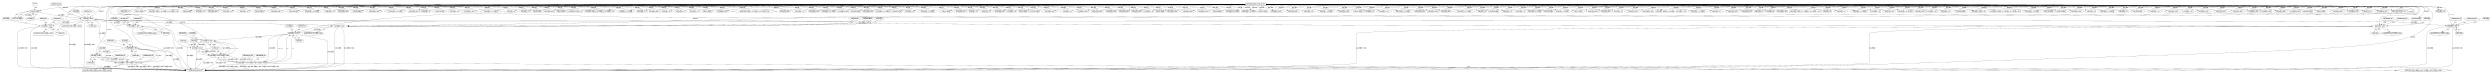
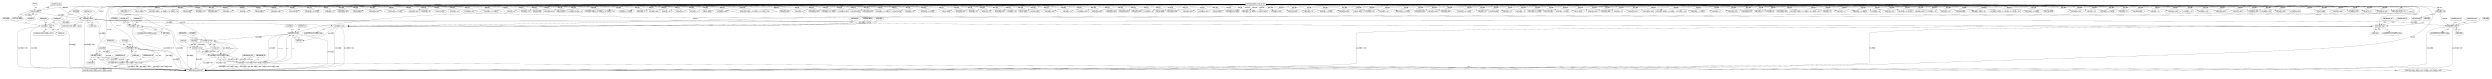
(1850, 5) -> (2429, 15)
(1864, 5) -> (2442, 20)
(2061, 11) -> none
(2308, 11) -> none
(20, 13) -> (46, 8)
(111, 23) -> none
(316, 29) -> (321, 36)
(139, 70) -> (128, 68)
